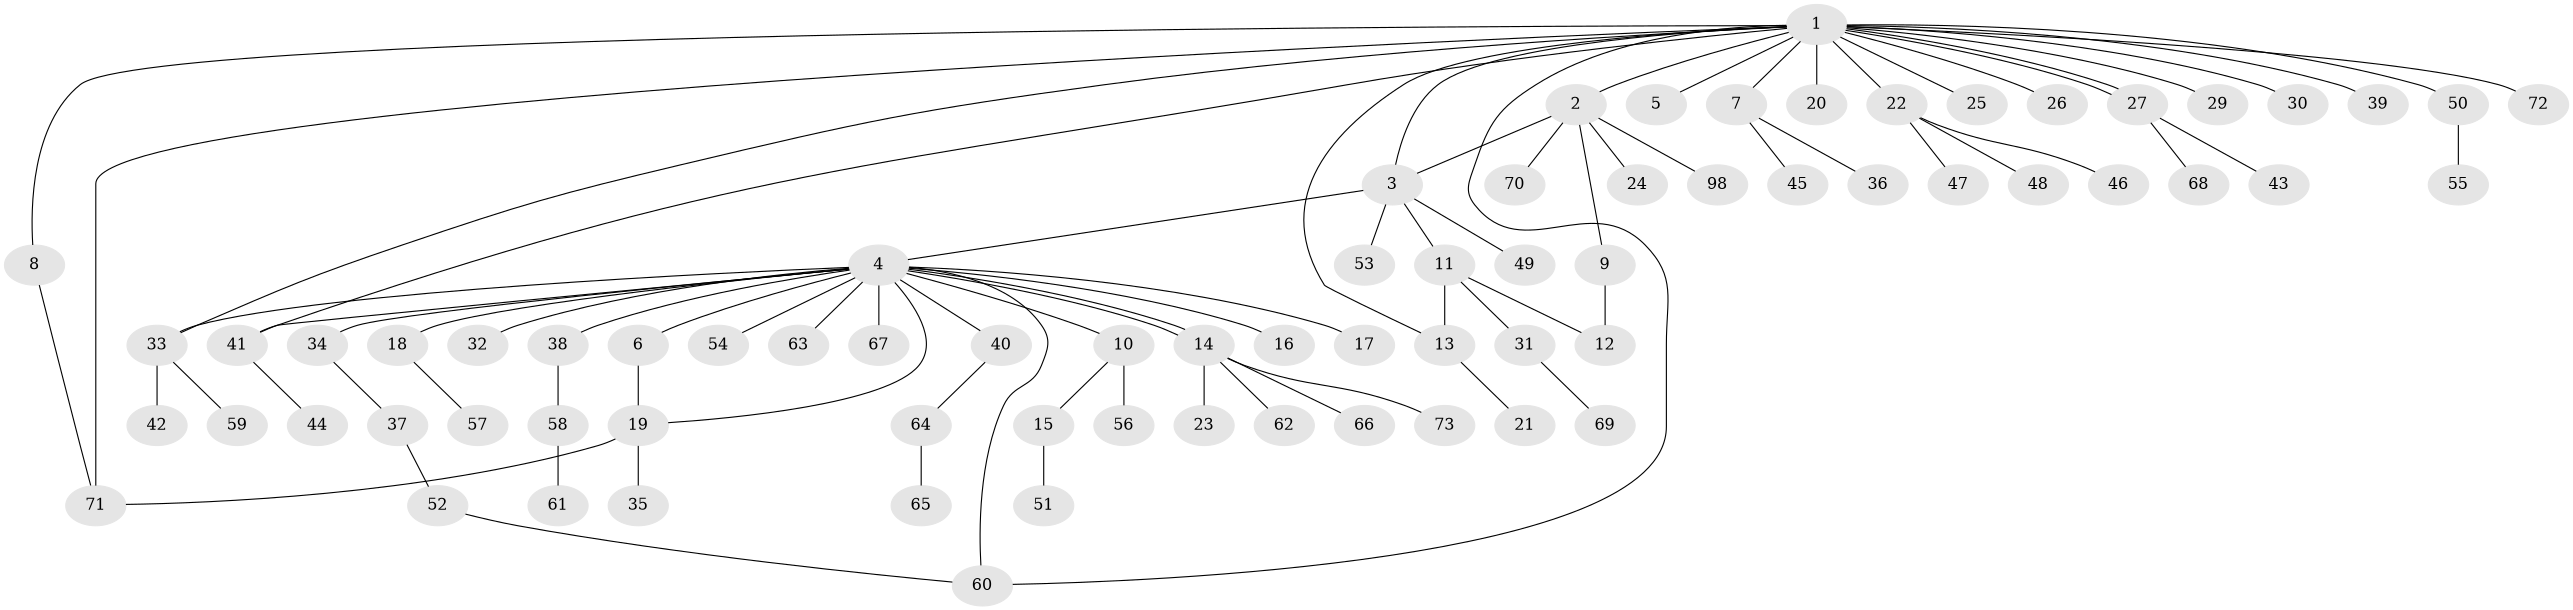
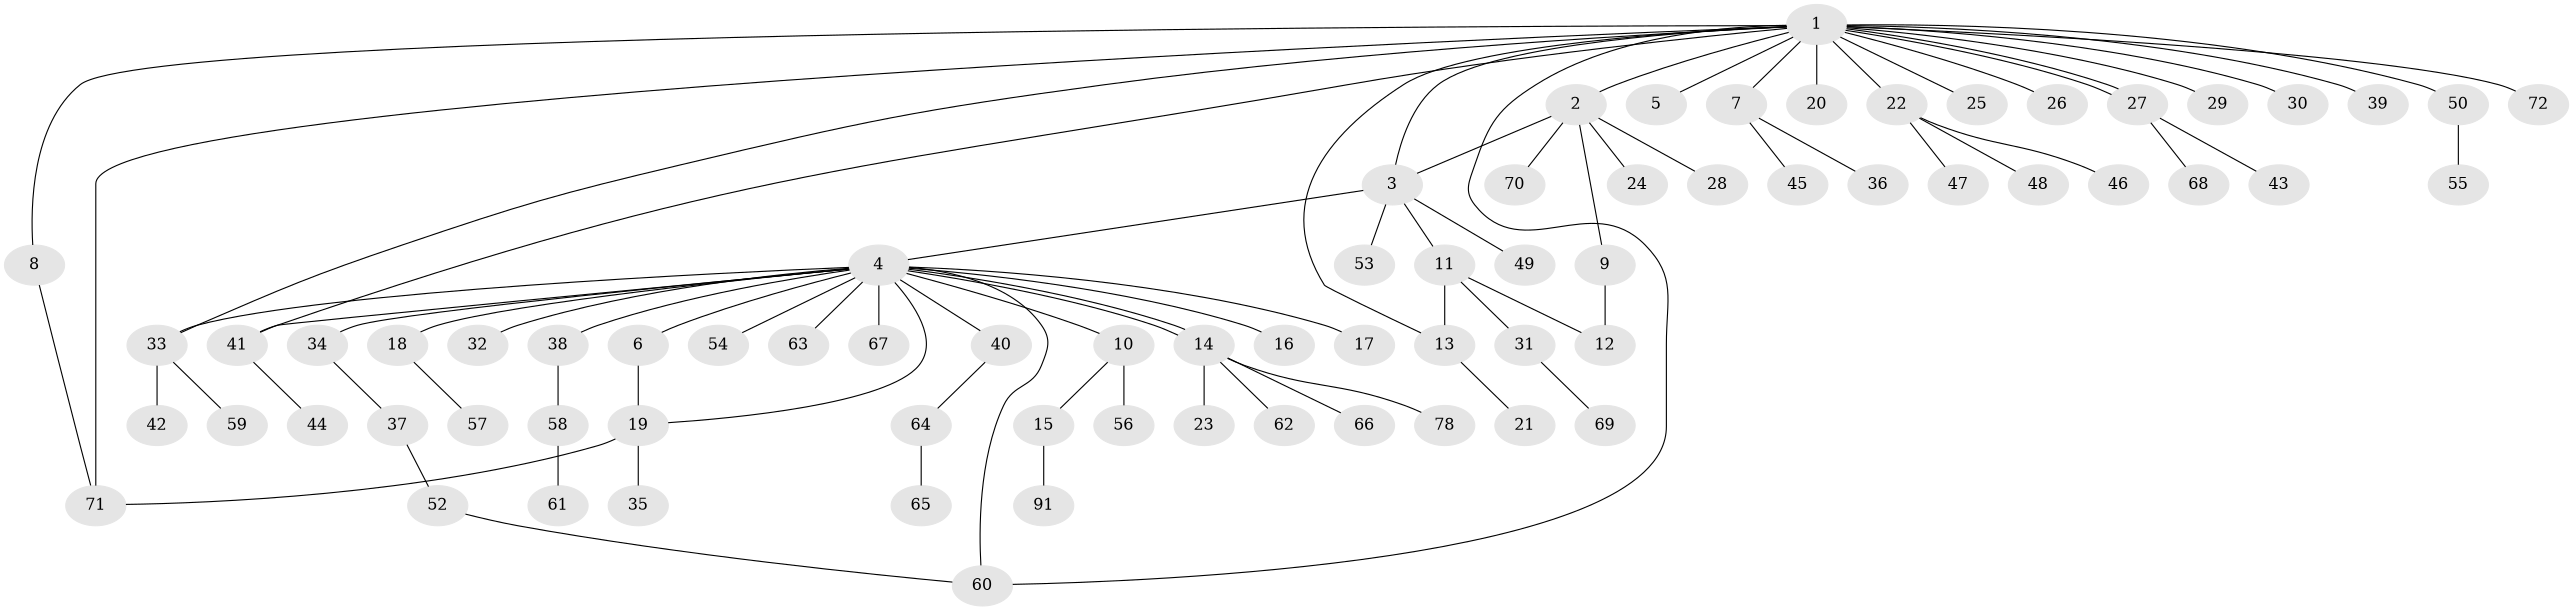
(1718, 185) -> (1718, 185)
(1445, 426) -> (1445, 426)
(1044, 506) -> (1044, 506)
